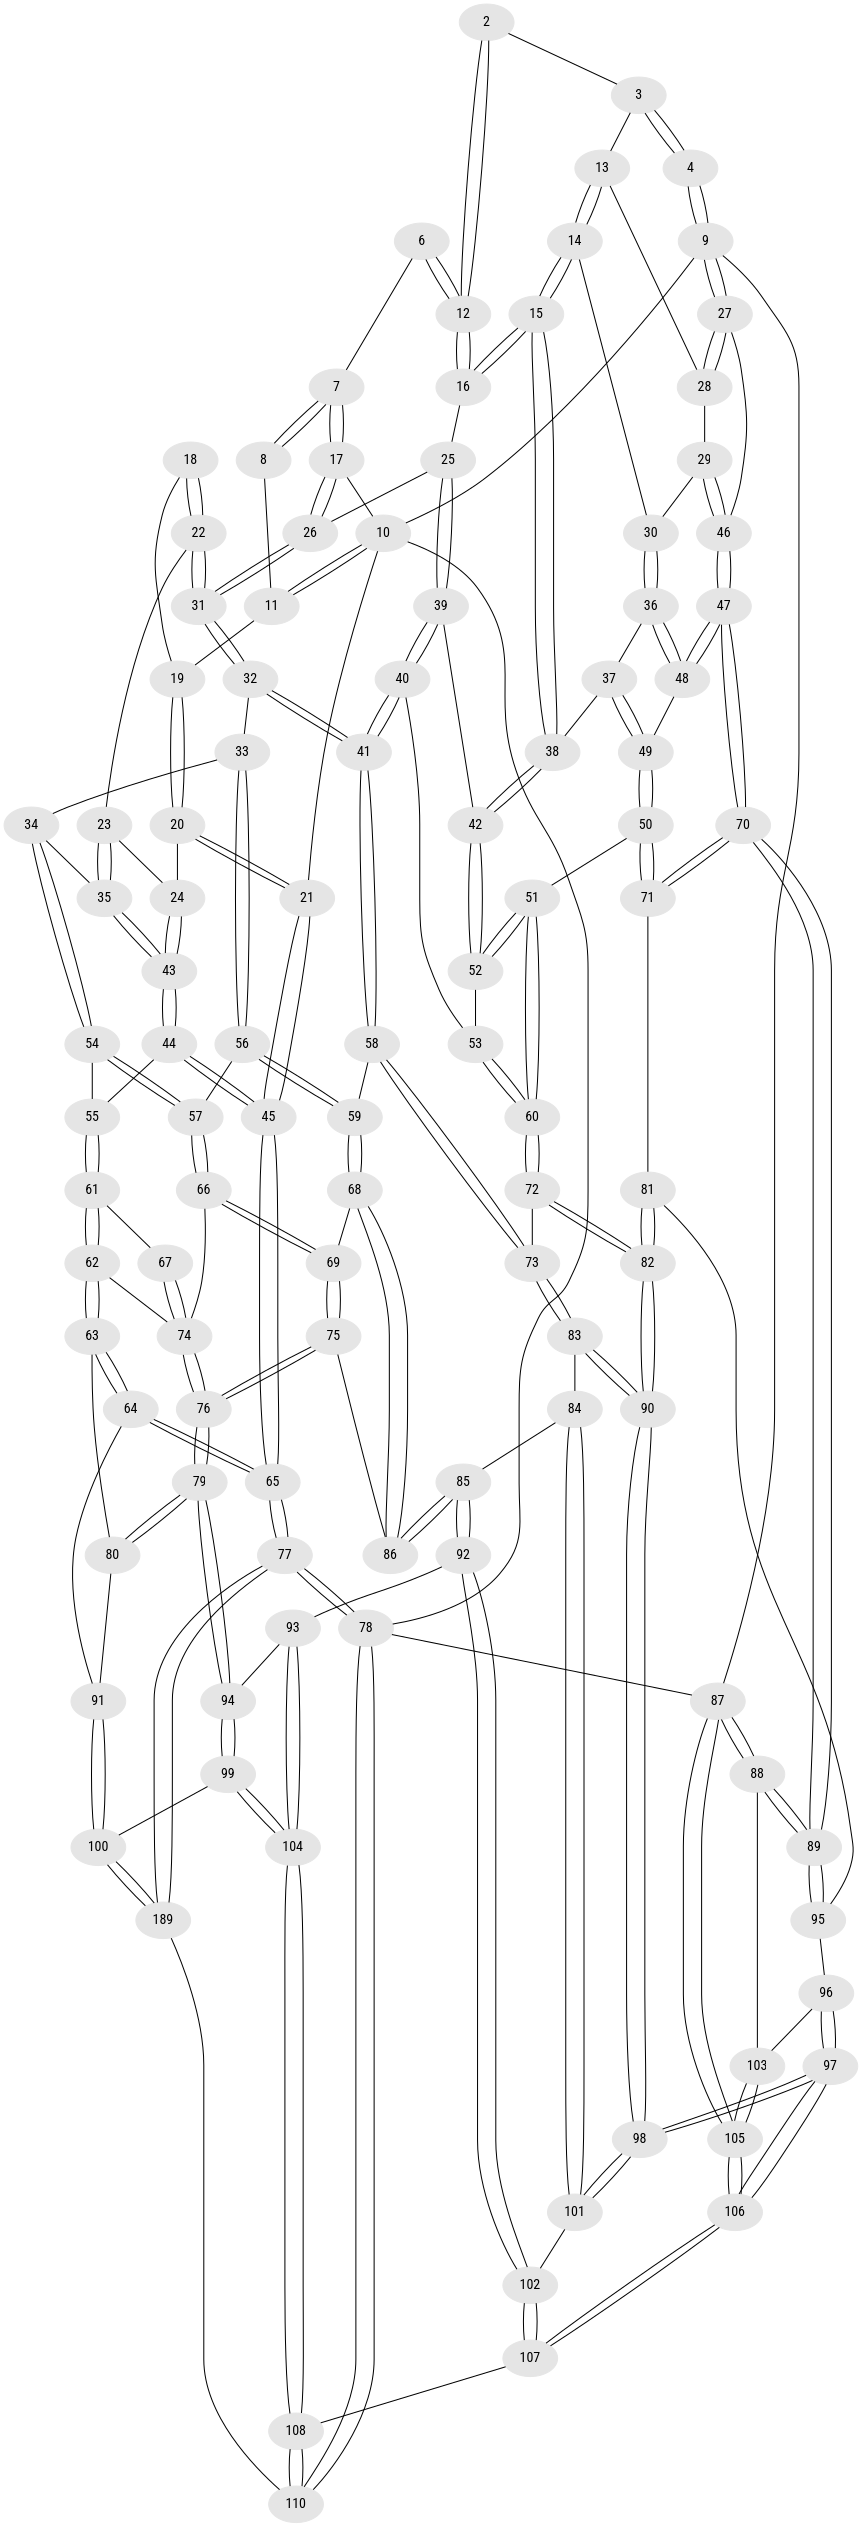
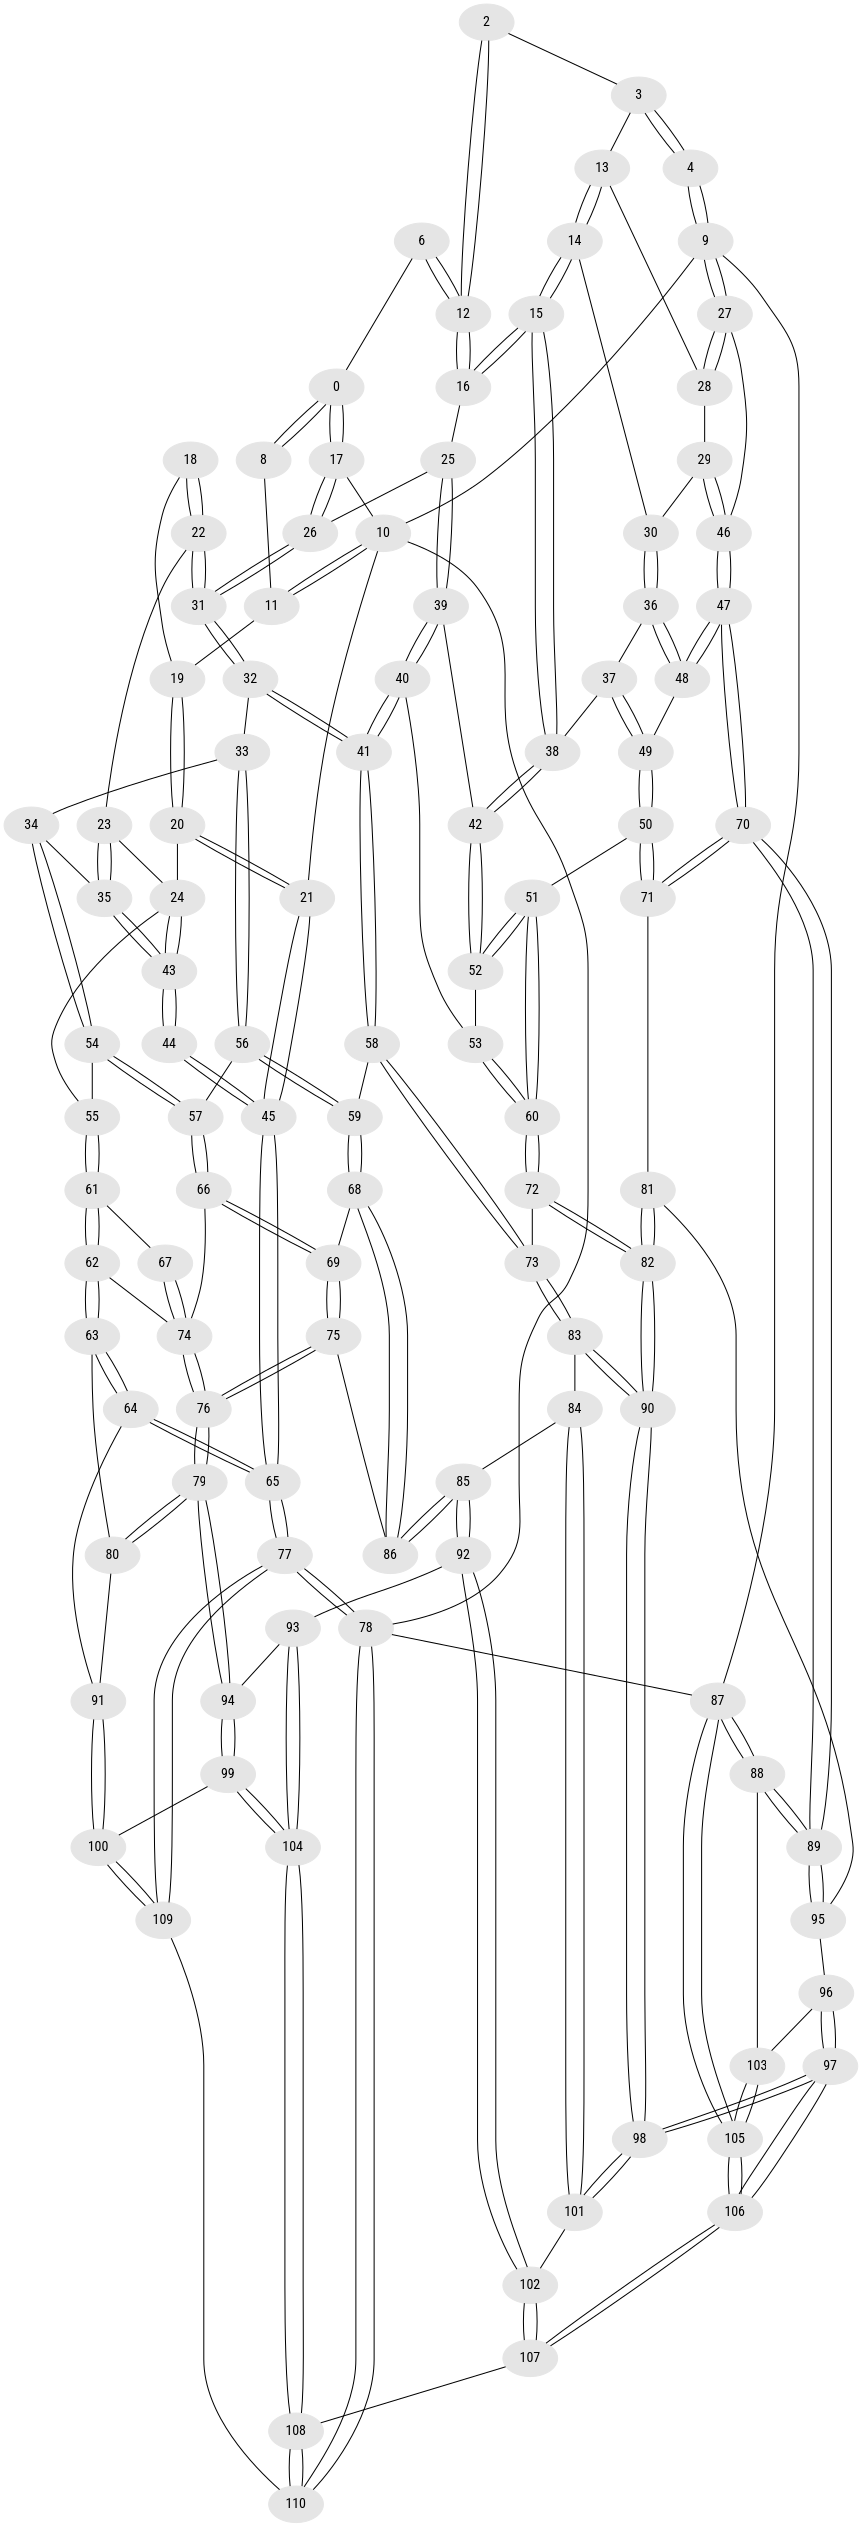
(337, 387) -> (337, 387)
(128, 1083) -> (67, 1004)
(163, 1920) -> (163, 1920)
